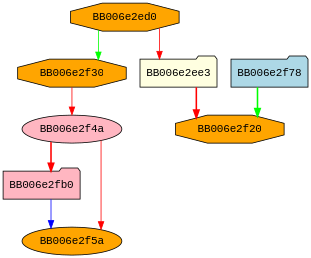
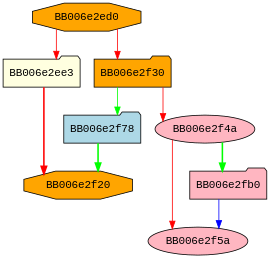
(98, 41) -> (117, 40)
(72, 73) -> (133, 73)
none -> (117, 97)
(51, 153) -> (222, 153)
(72, 241) -> (198, 241)
